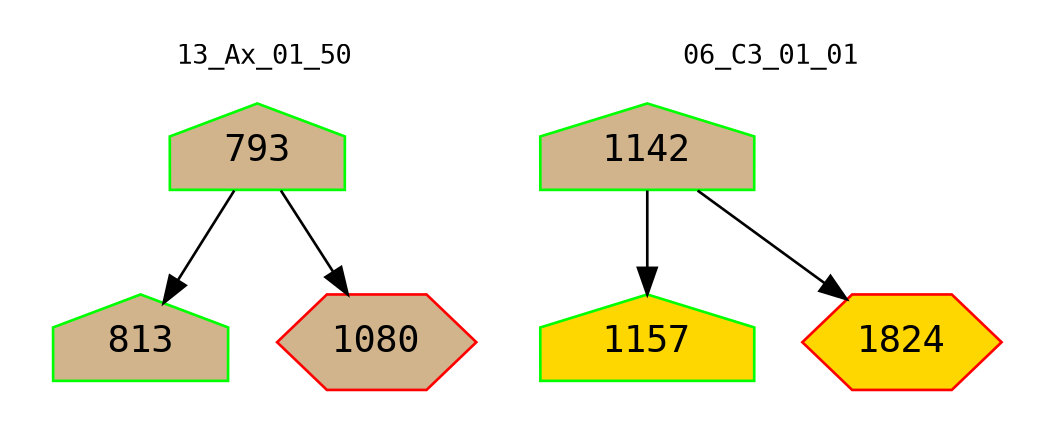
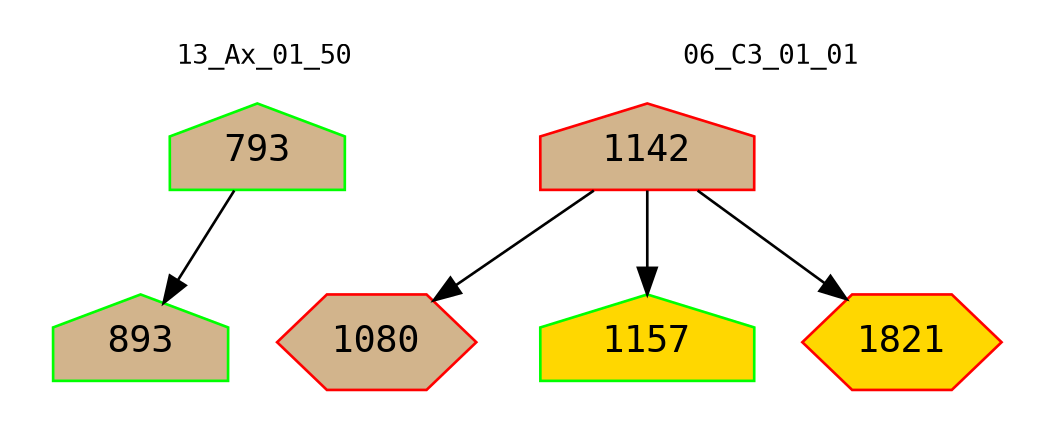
(647, 151) -> (647, 151)
(307, 231) -> (539, 228)
(141, 342) -> (141, 342)
(902, 342) -> (902, 342)
